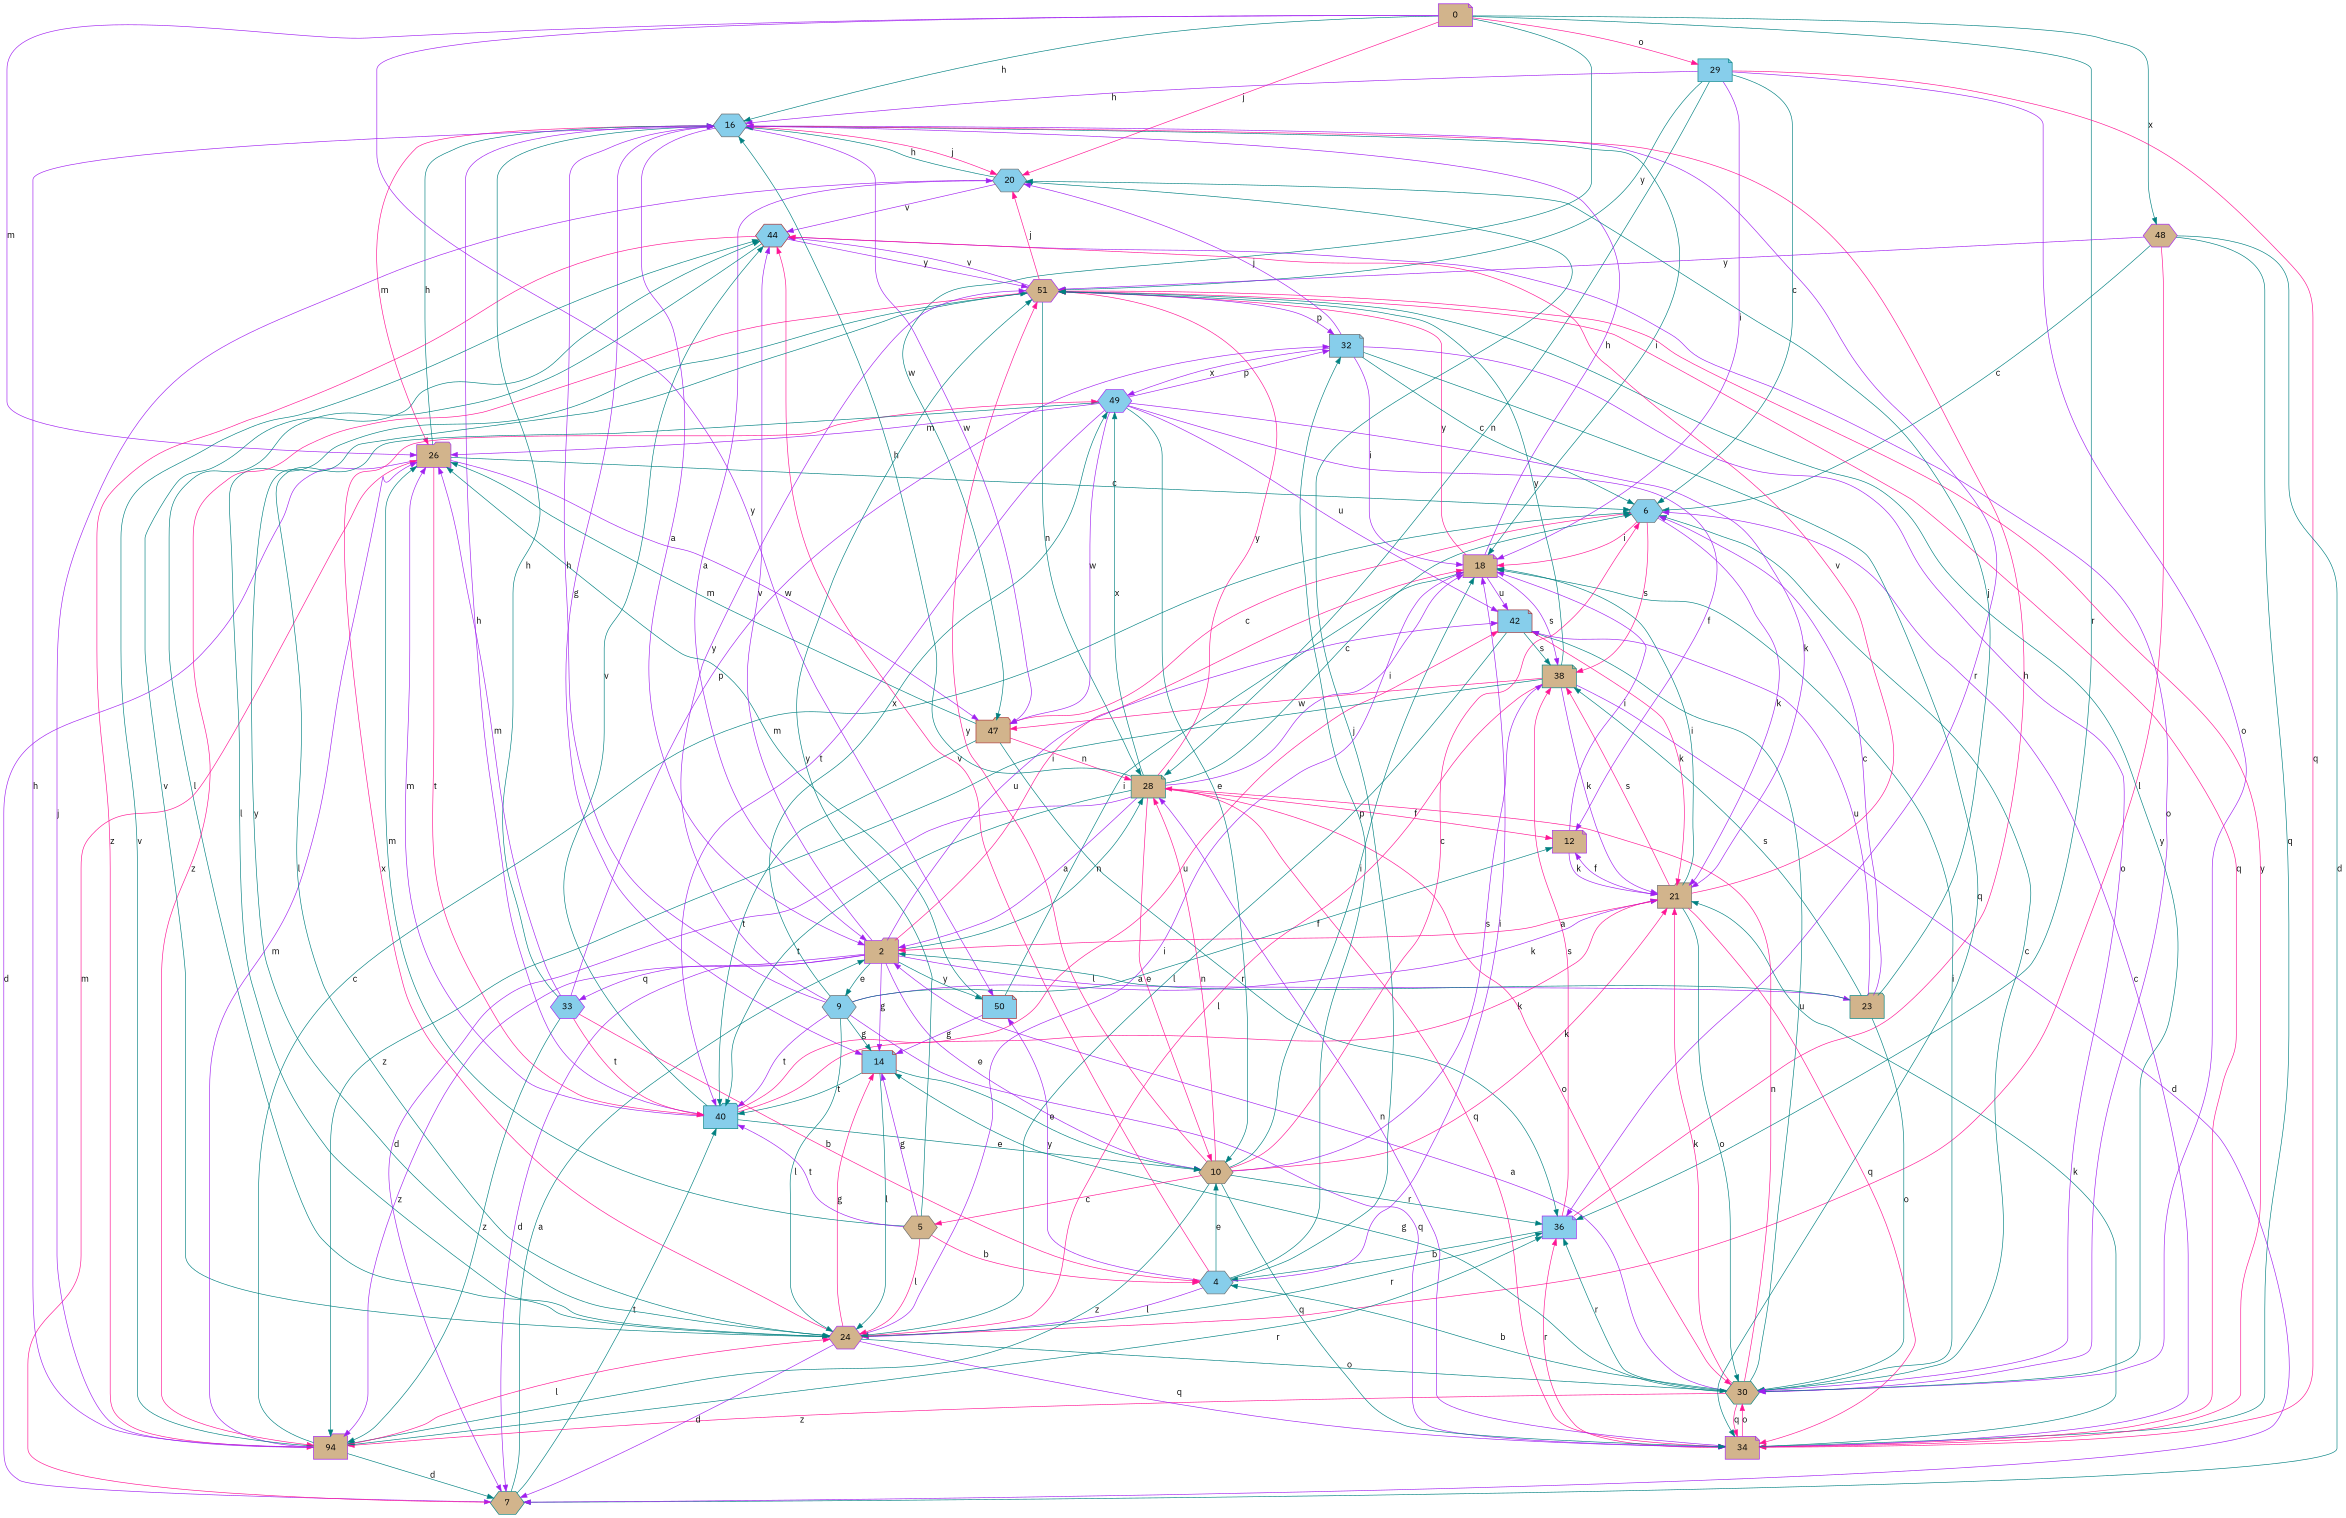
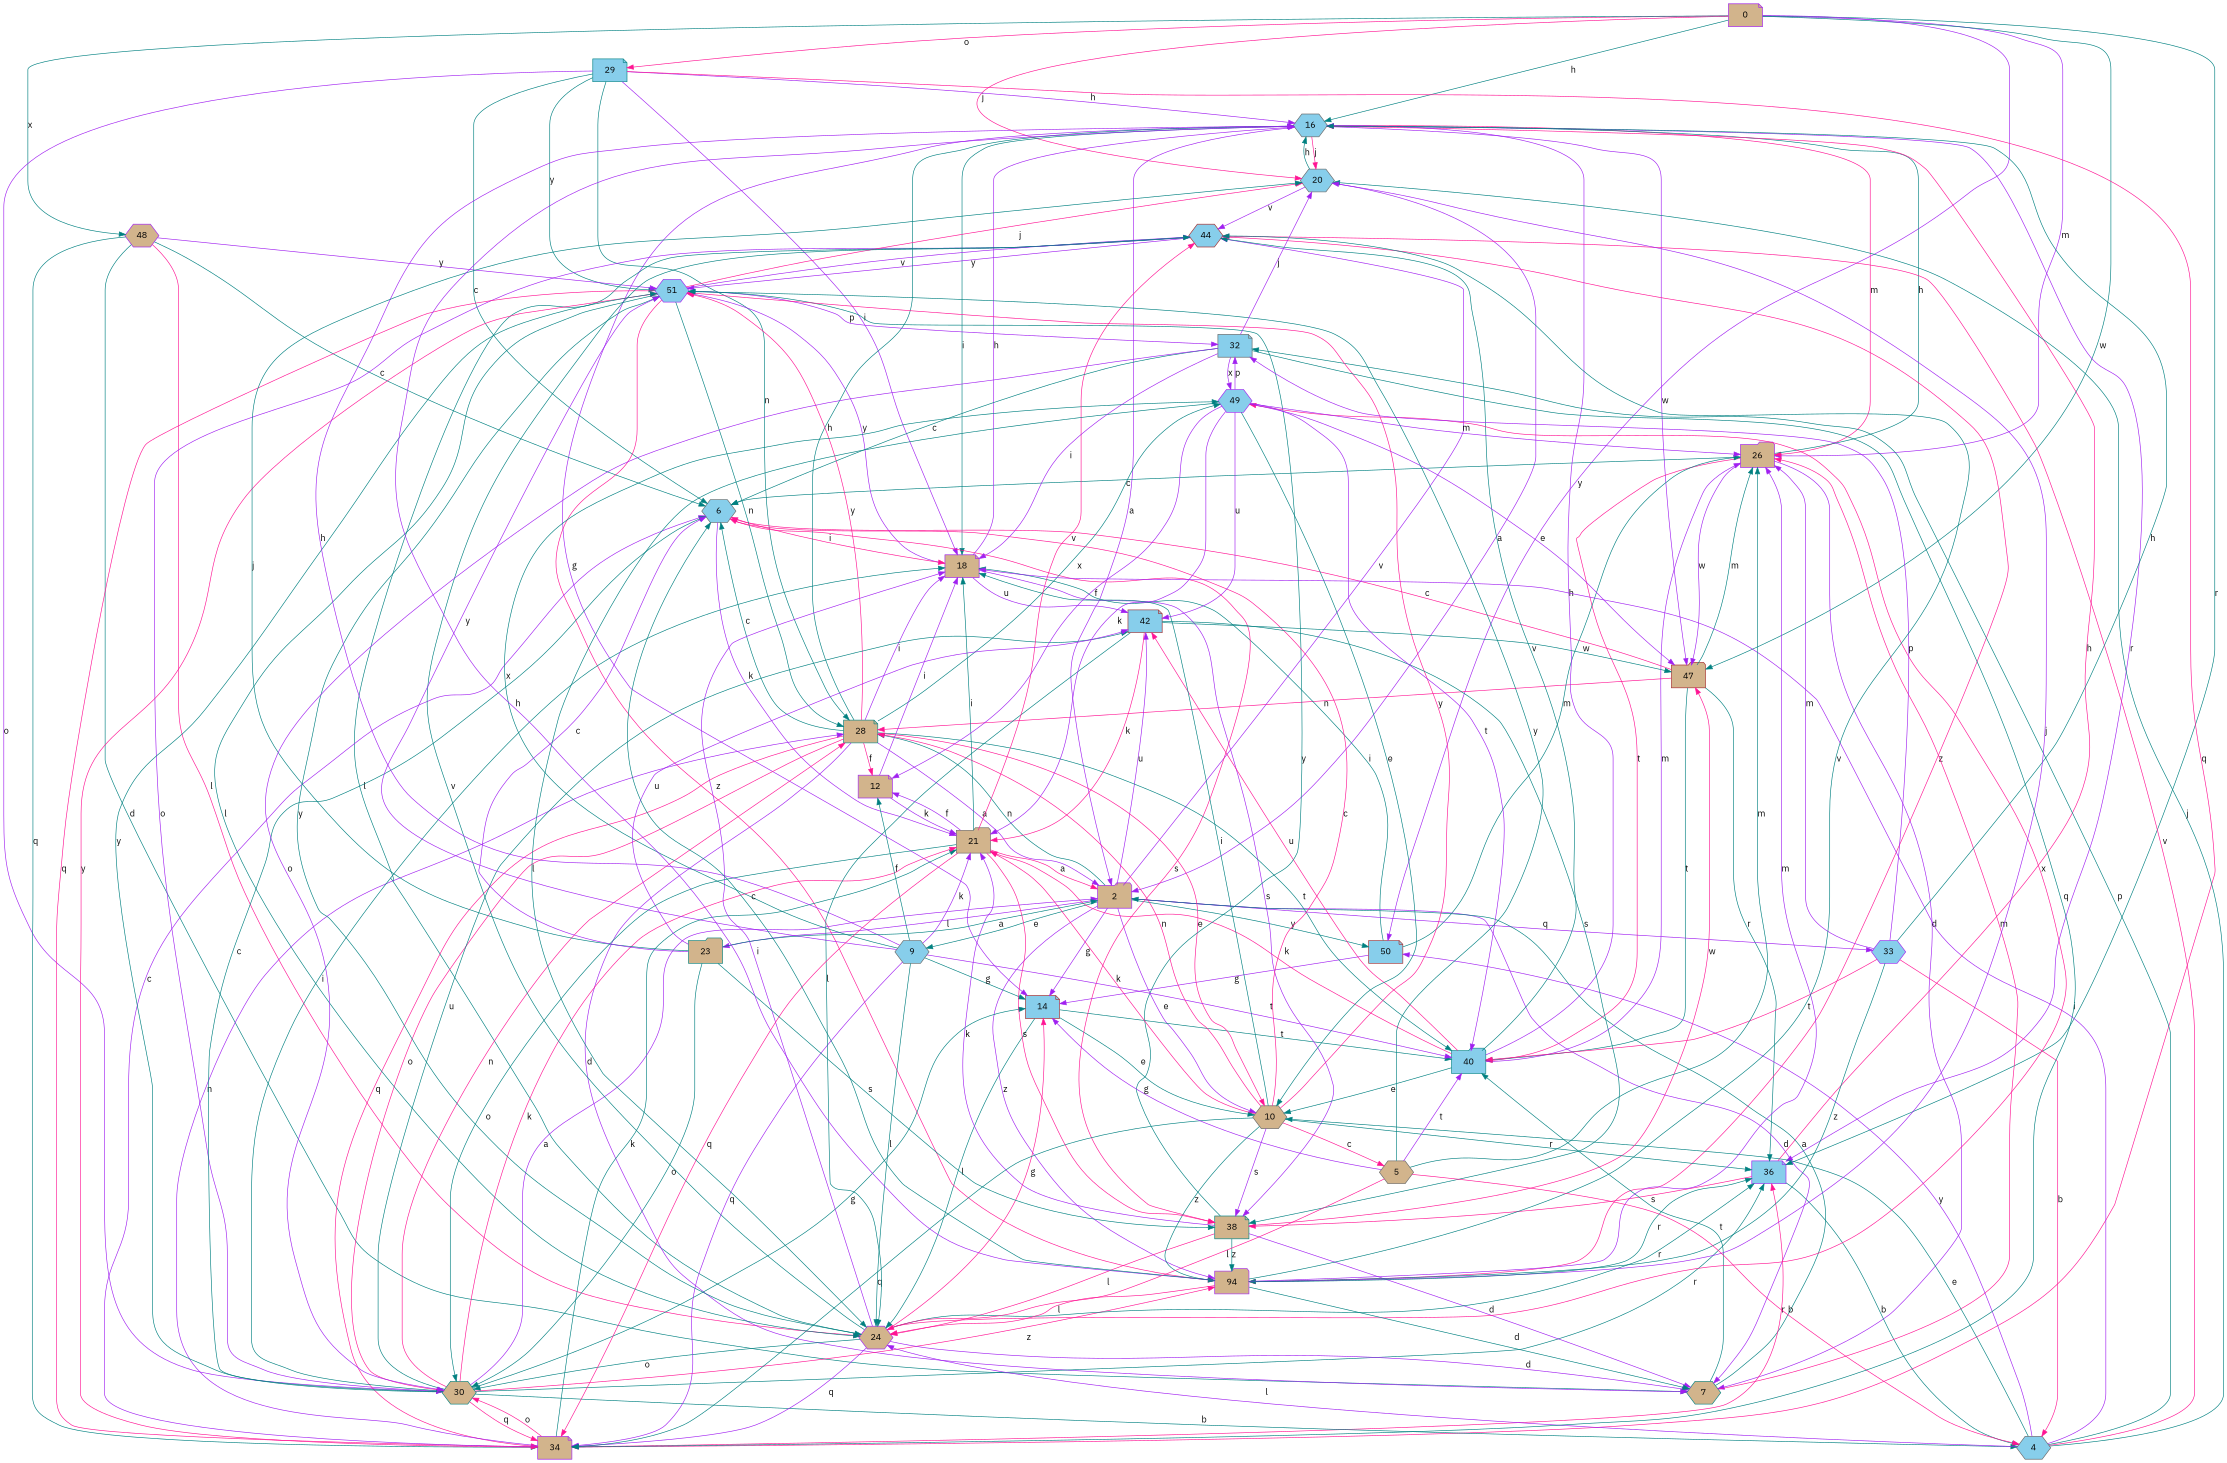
(1042, 291) -> (672, 291)
(1365, 316) -> (852, 403)
(1093, 566) -> (1543, 539)
none -> (1402, 634)
(1183, 679) -> none
